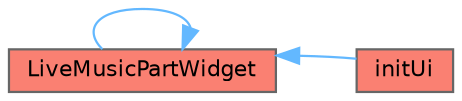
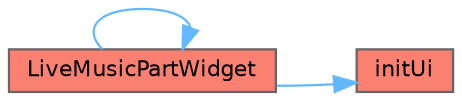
(328, 57) -> (305, 85)
